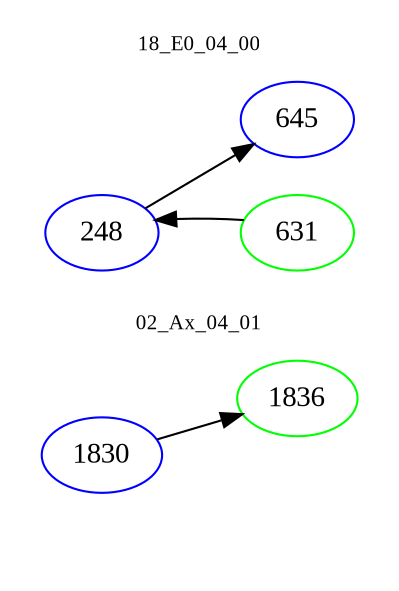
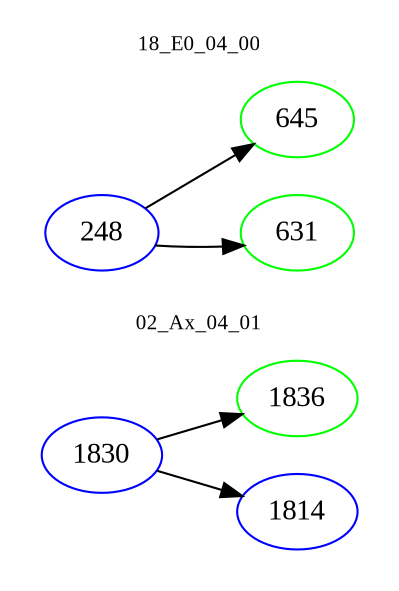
(297, 120) -> (297, 120)
(210, 219) -> (189, 247)
none -> (297, 512)
